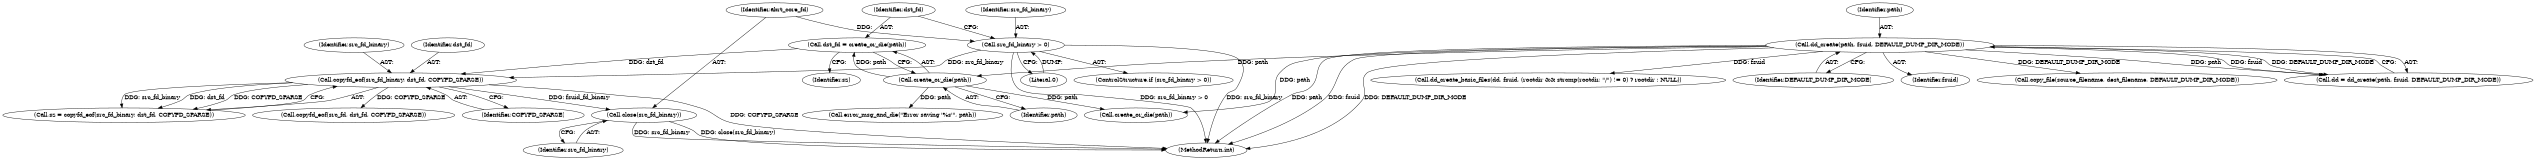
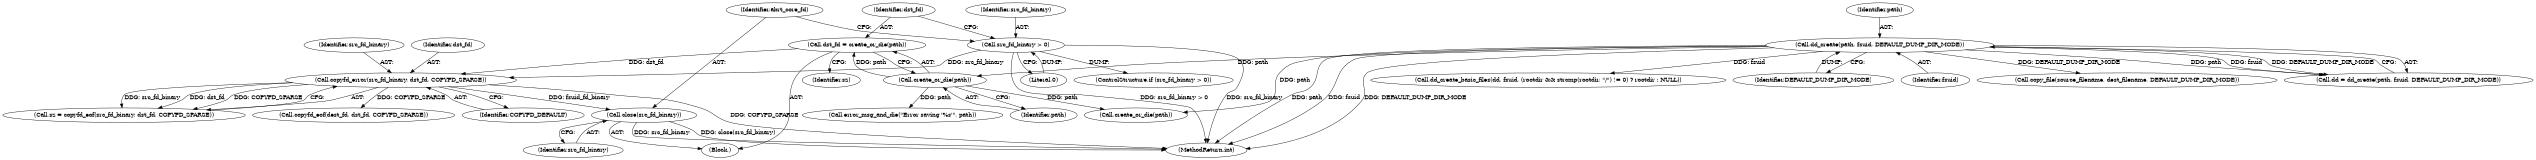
(865, 28) -> (865, 28)
(1100, 63) -> (1100, 63)
(1833, 63) -> (1833, 63)
(1893, 66) -> (1914, 63)
(401, 80) -> (401, 80)
(354, 115) -> (354, 115)
(523, 115) -> (523, 115)
none -> (720, 150)
